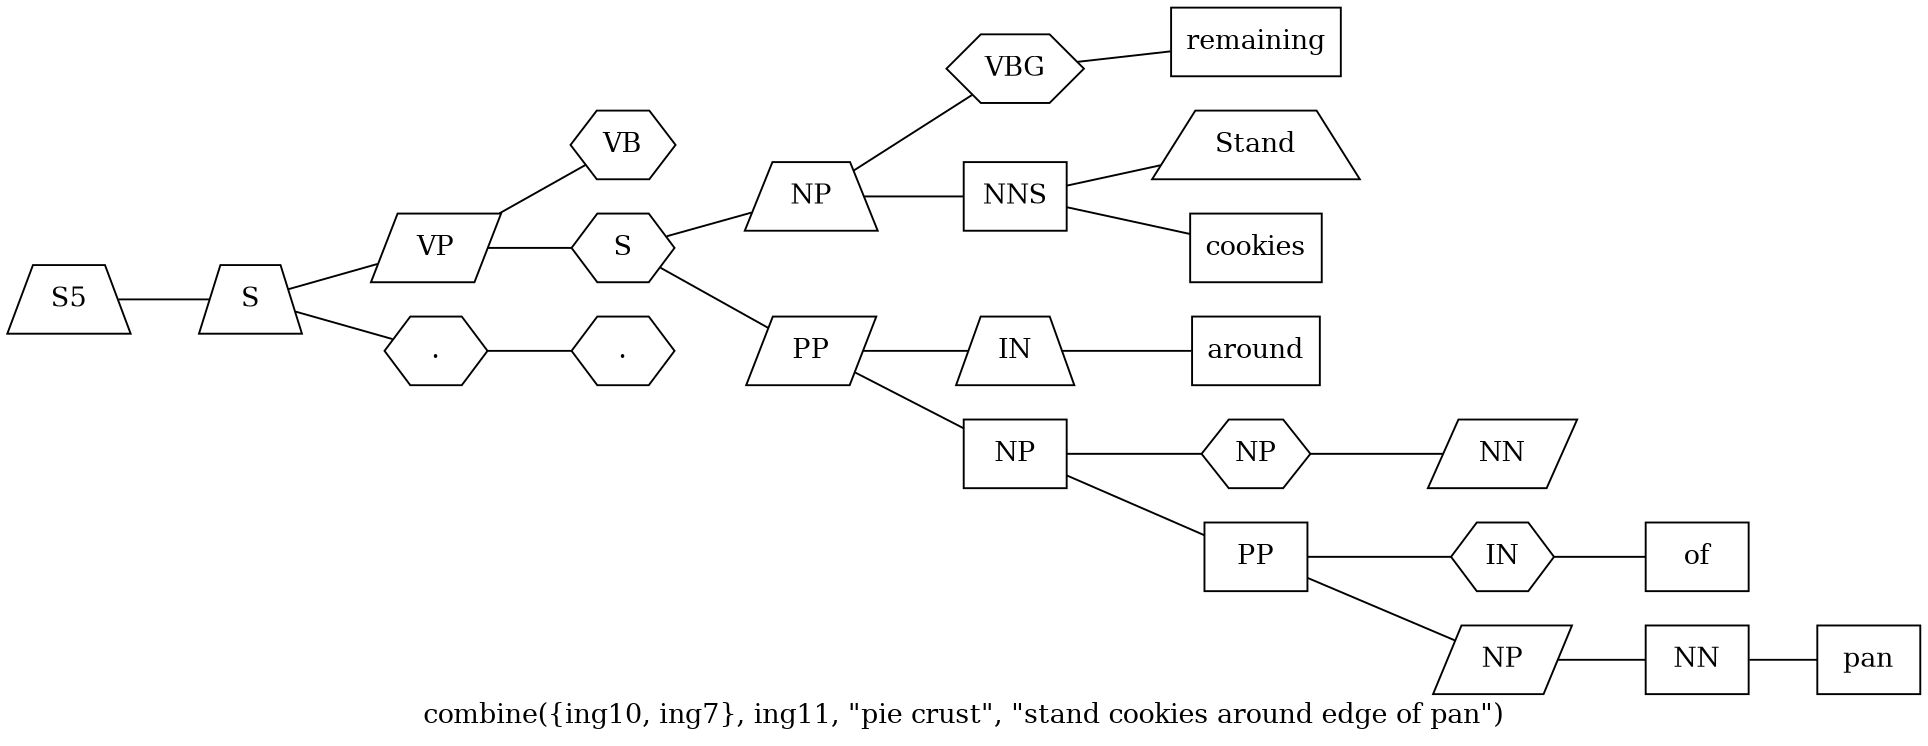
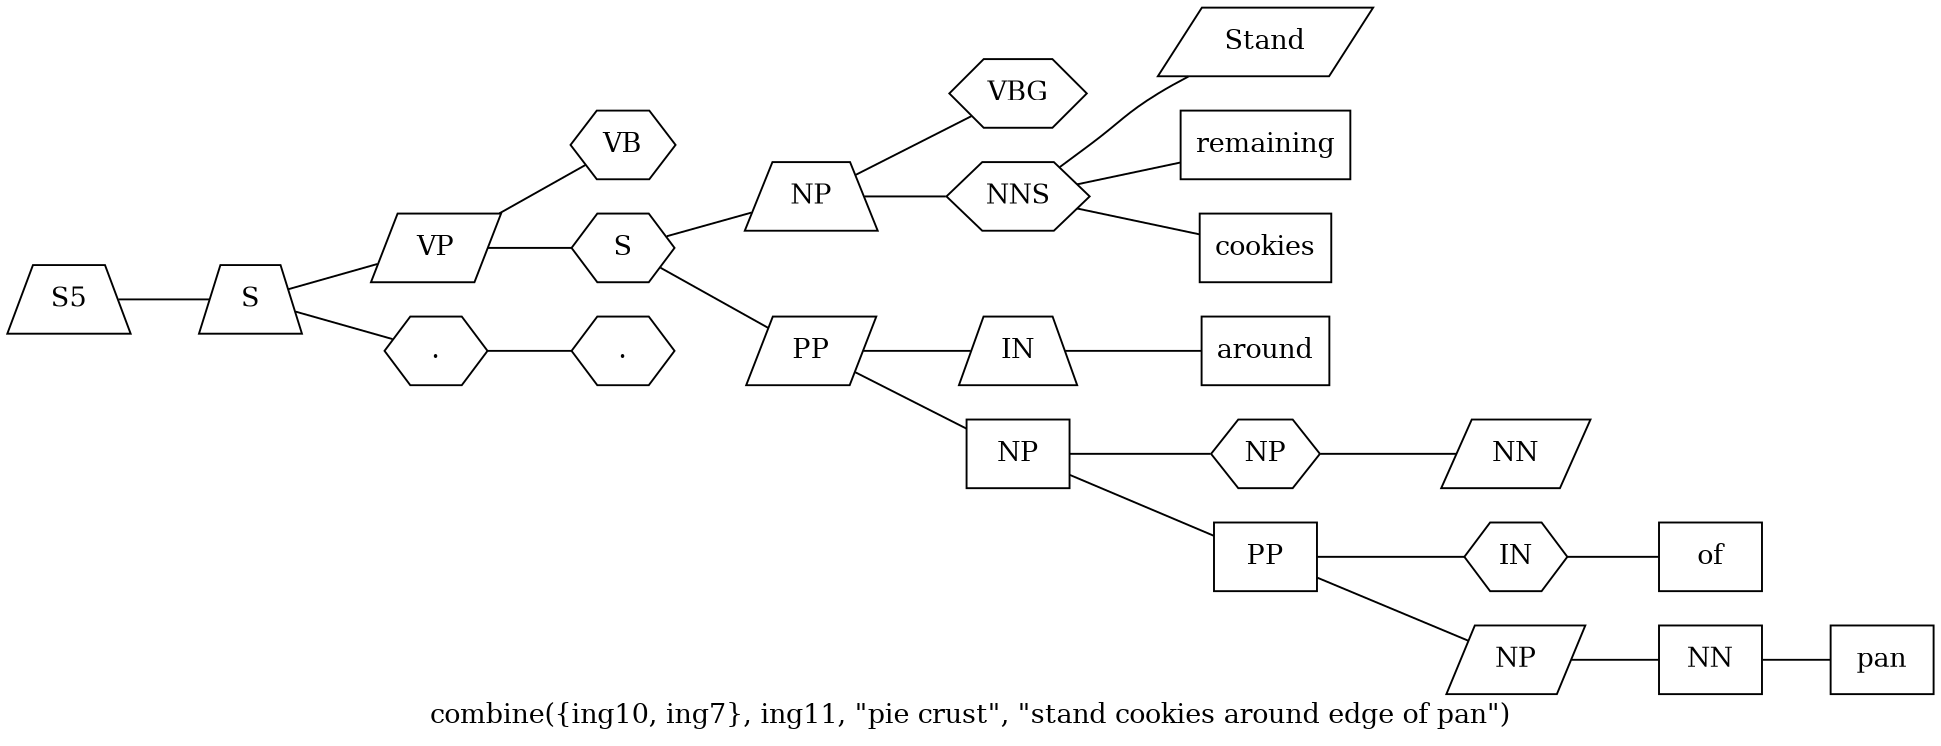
(1124, 57) -> (1129, 173)
(1256, 145) -> (1265, 42)
(1015, 196) -> (1018, 196)
